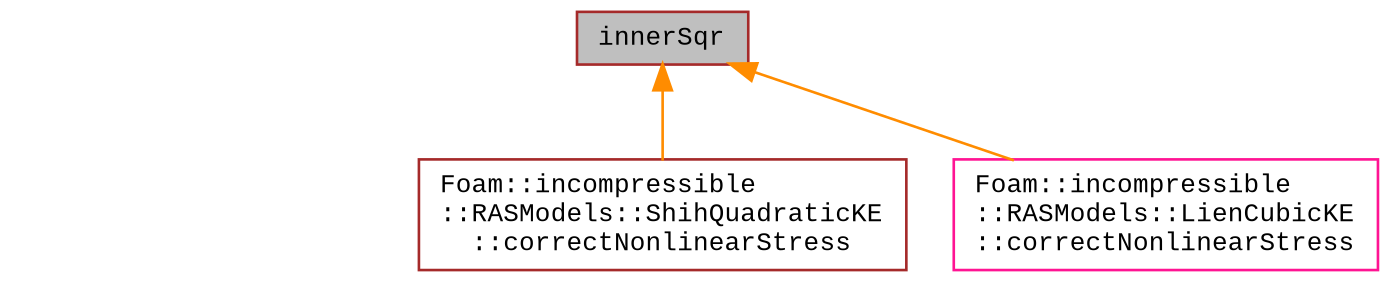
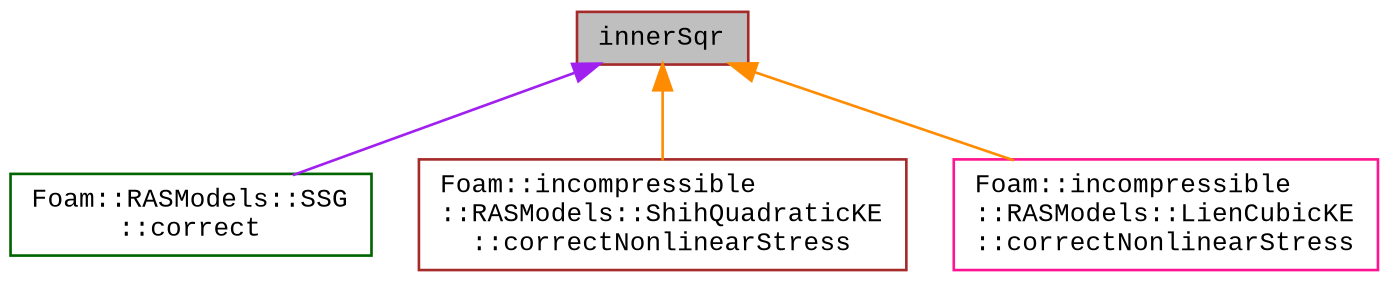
none -> (191, 215)
